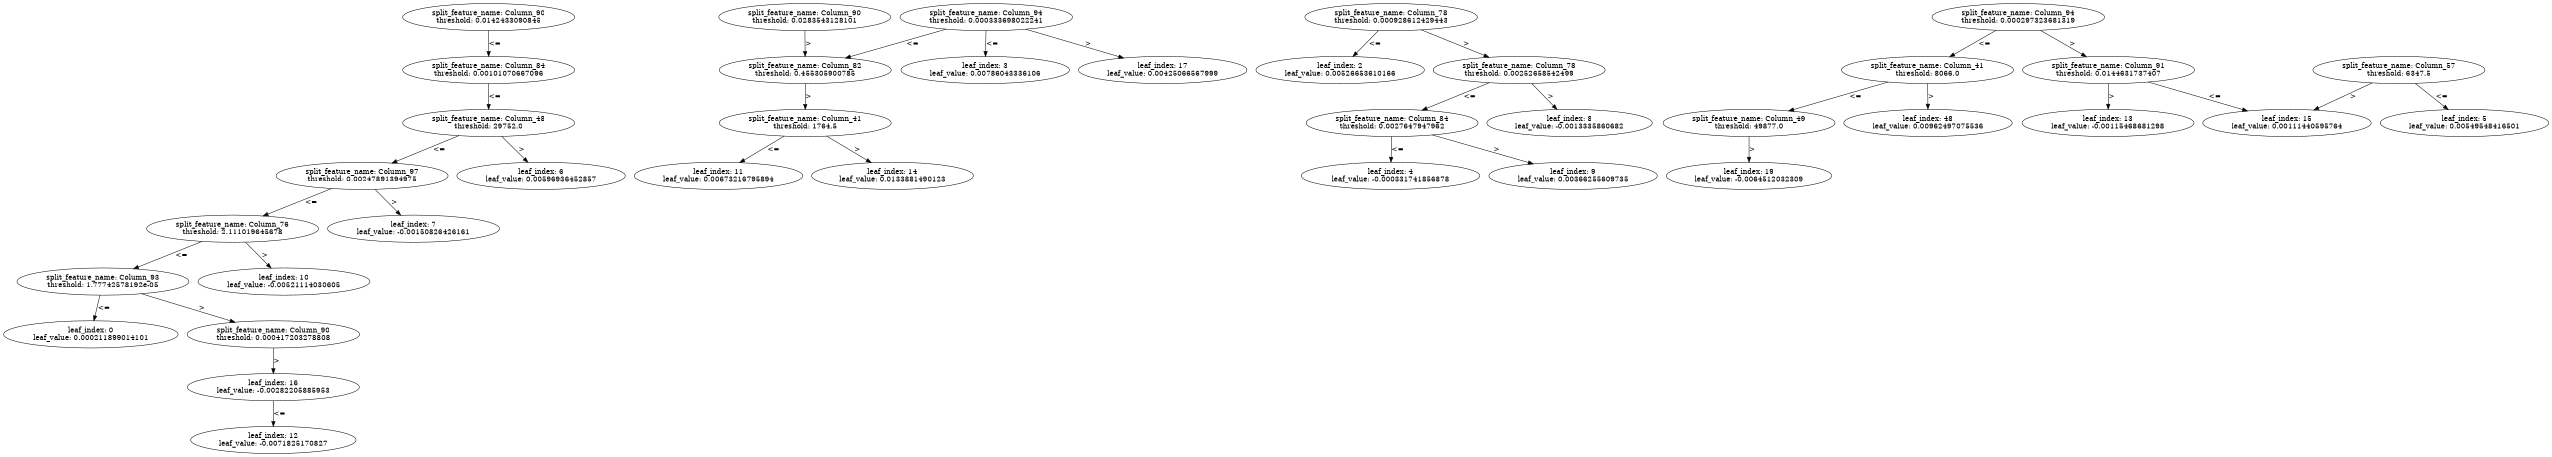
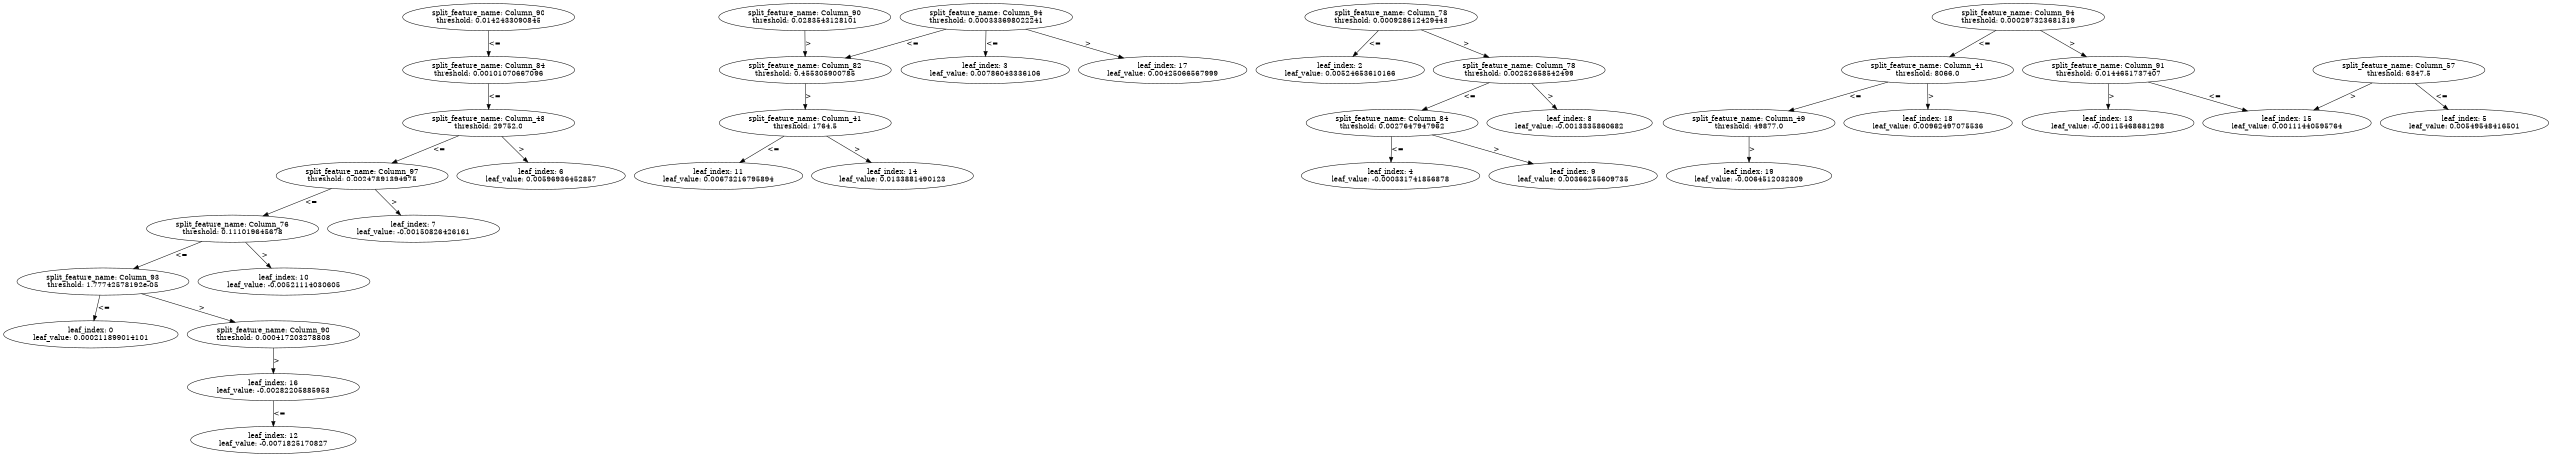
(1340, 70) -> (1340, 70)
(2109, 70) -> (2109, 70)
(1928, 123) -> (1928, 123)
(233, 229) -> (233, 229)
